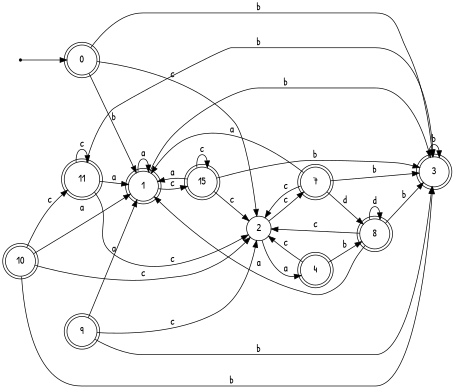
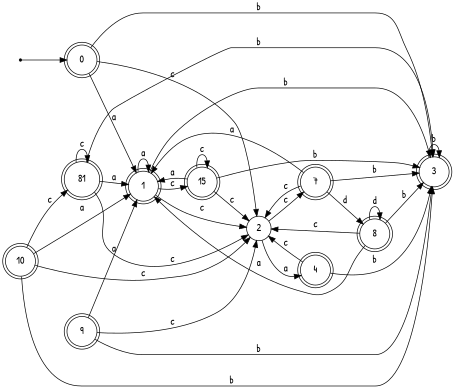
(114, 118) -> (114, 118)
(82, 179) -> (82, 179)
none -> (195, 217)
(342, 254) -> (399, 258)
